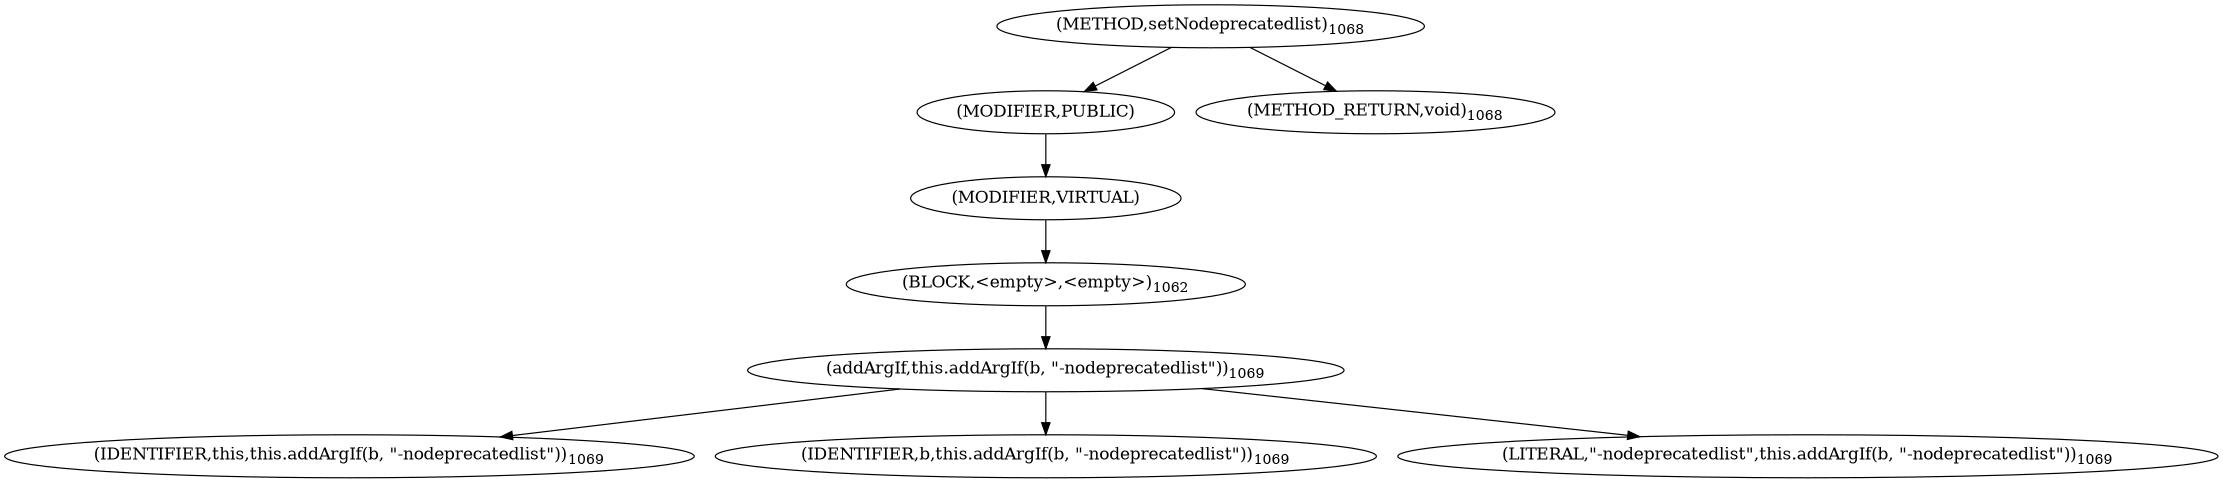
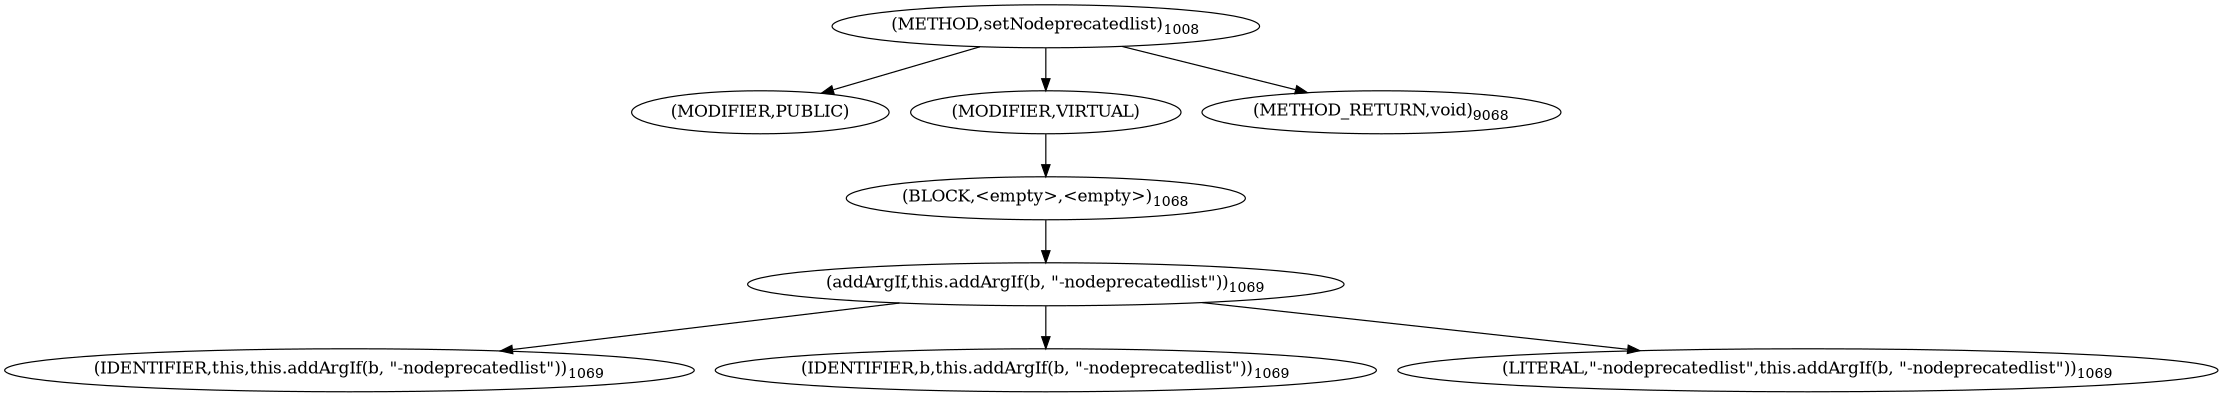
(1347, 24) -> (1182, 24)
(1485, 110) -> (1491, 110)
(1046, 149) -> (1046, 63)
(1171, 282) -> (1171, 196)
